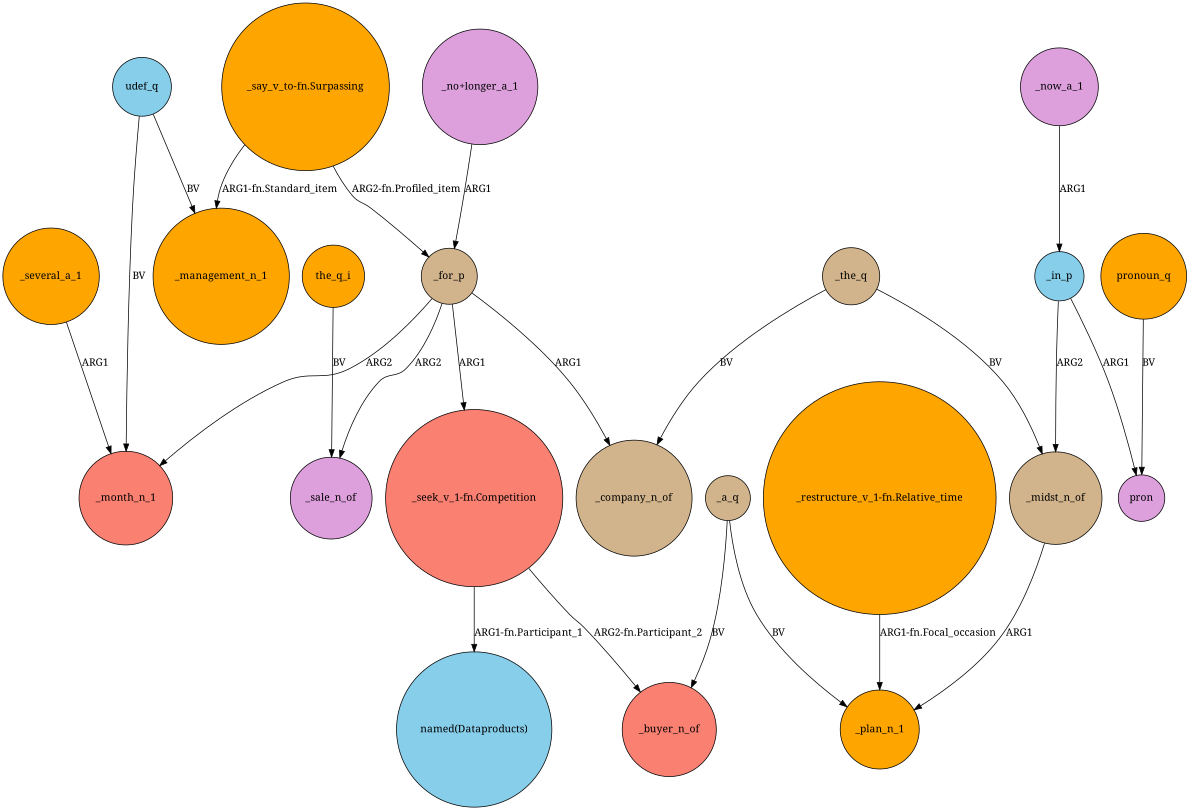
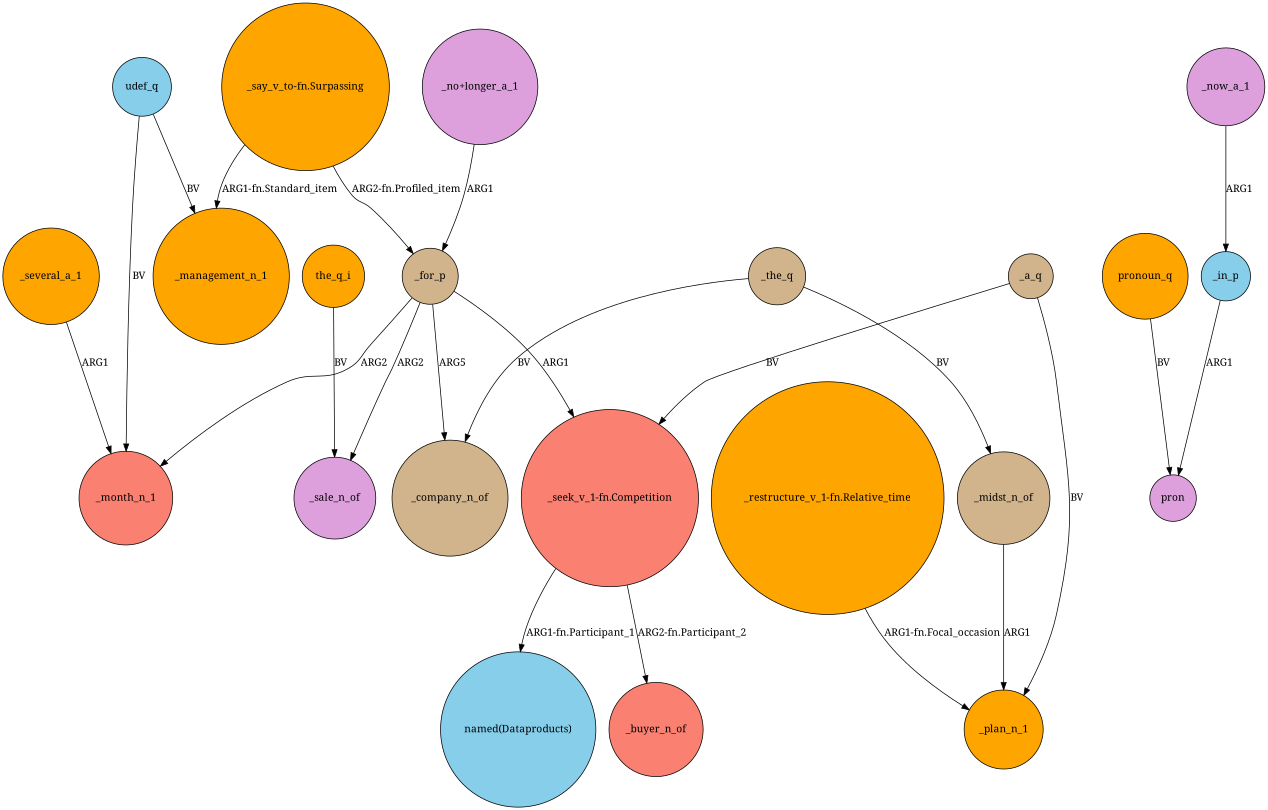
(568, 363) -> (453, 363)
(1056, 373) -> none
(718, 602) -> (830, 339)
